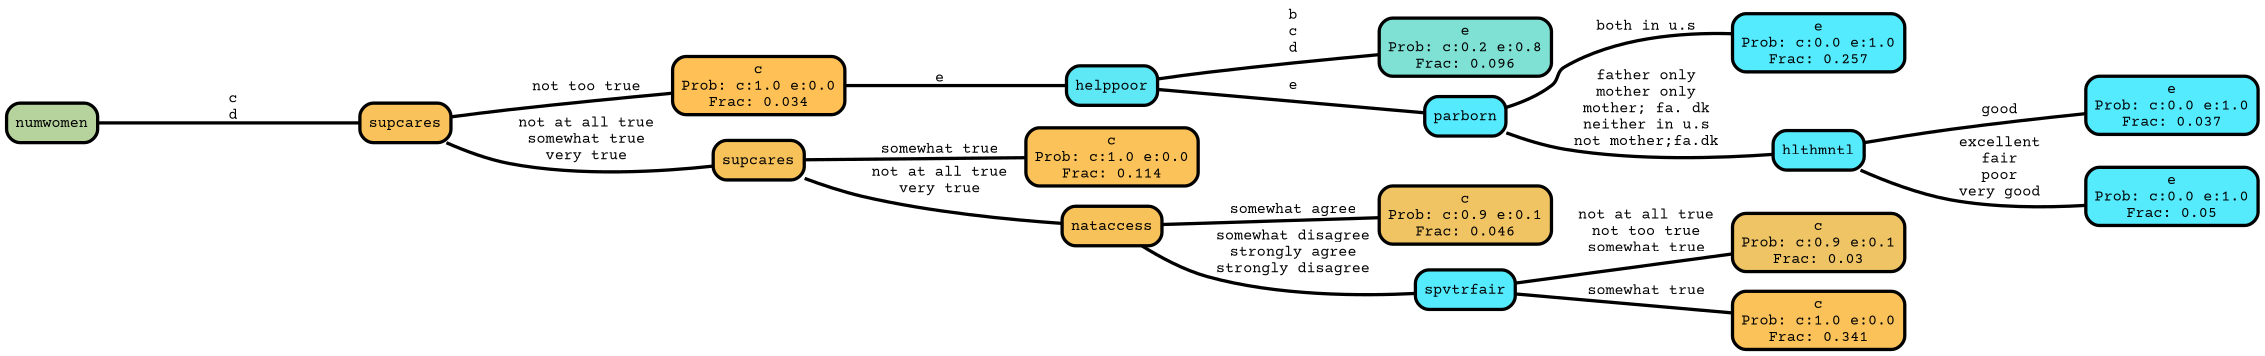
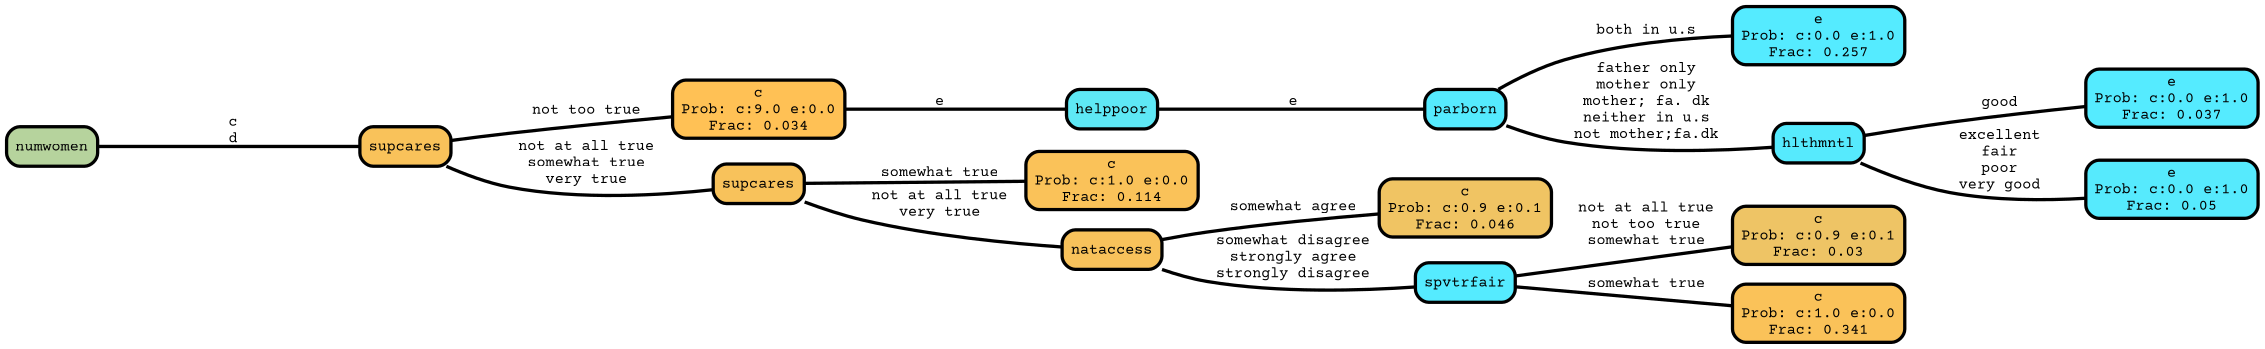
(1465, 47) -> none
(759, 86) -> (759, 109)
